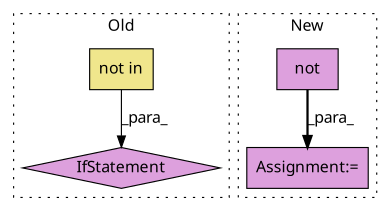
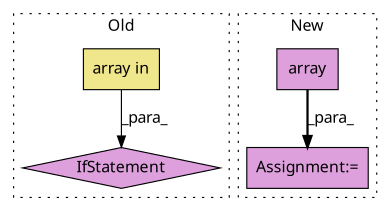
(121, 69) -> (121, 69)
(308, 69) -> (308, 69)
